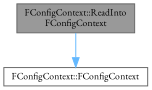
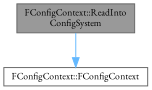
(76, 18) -> (76, 18)
